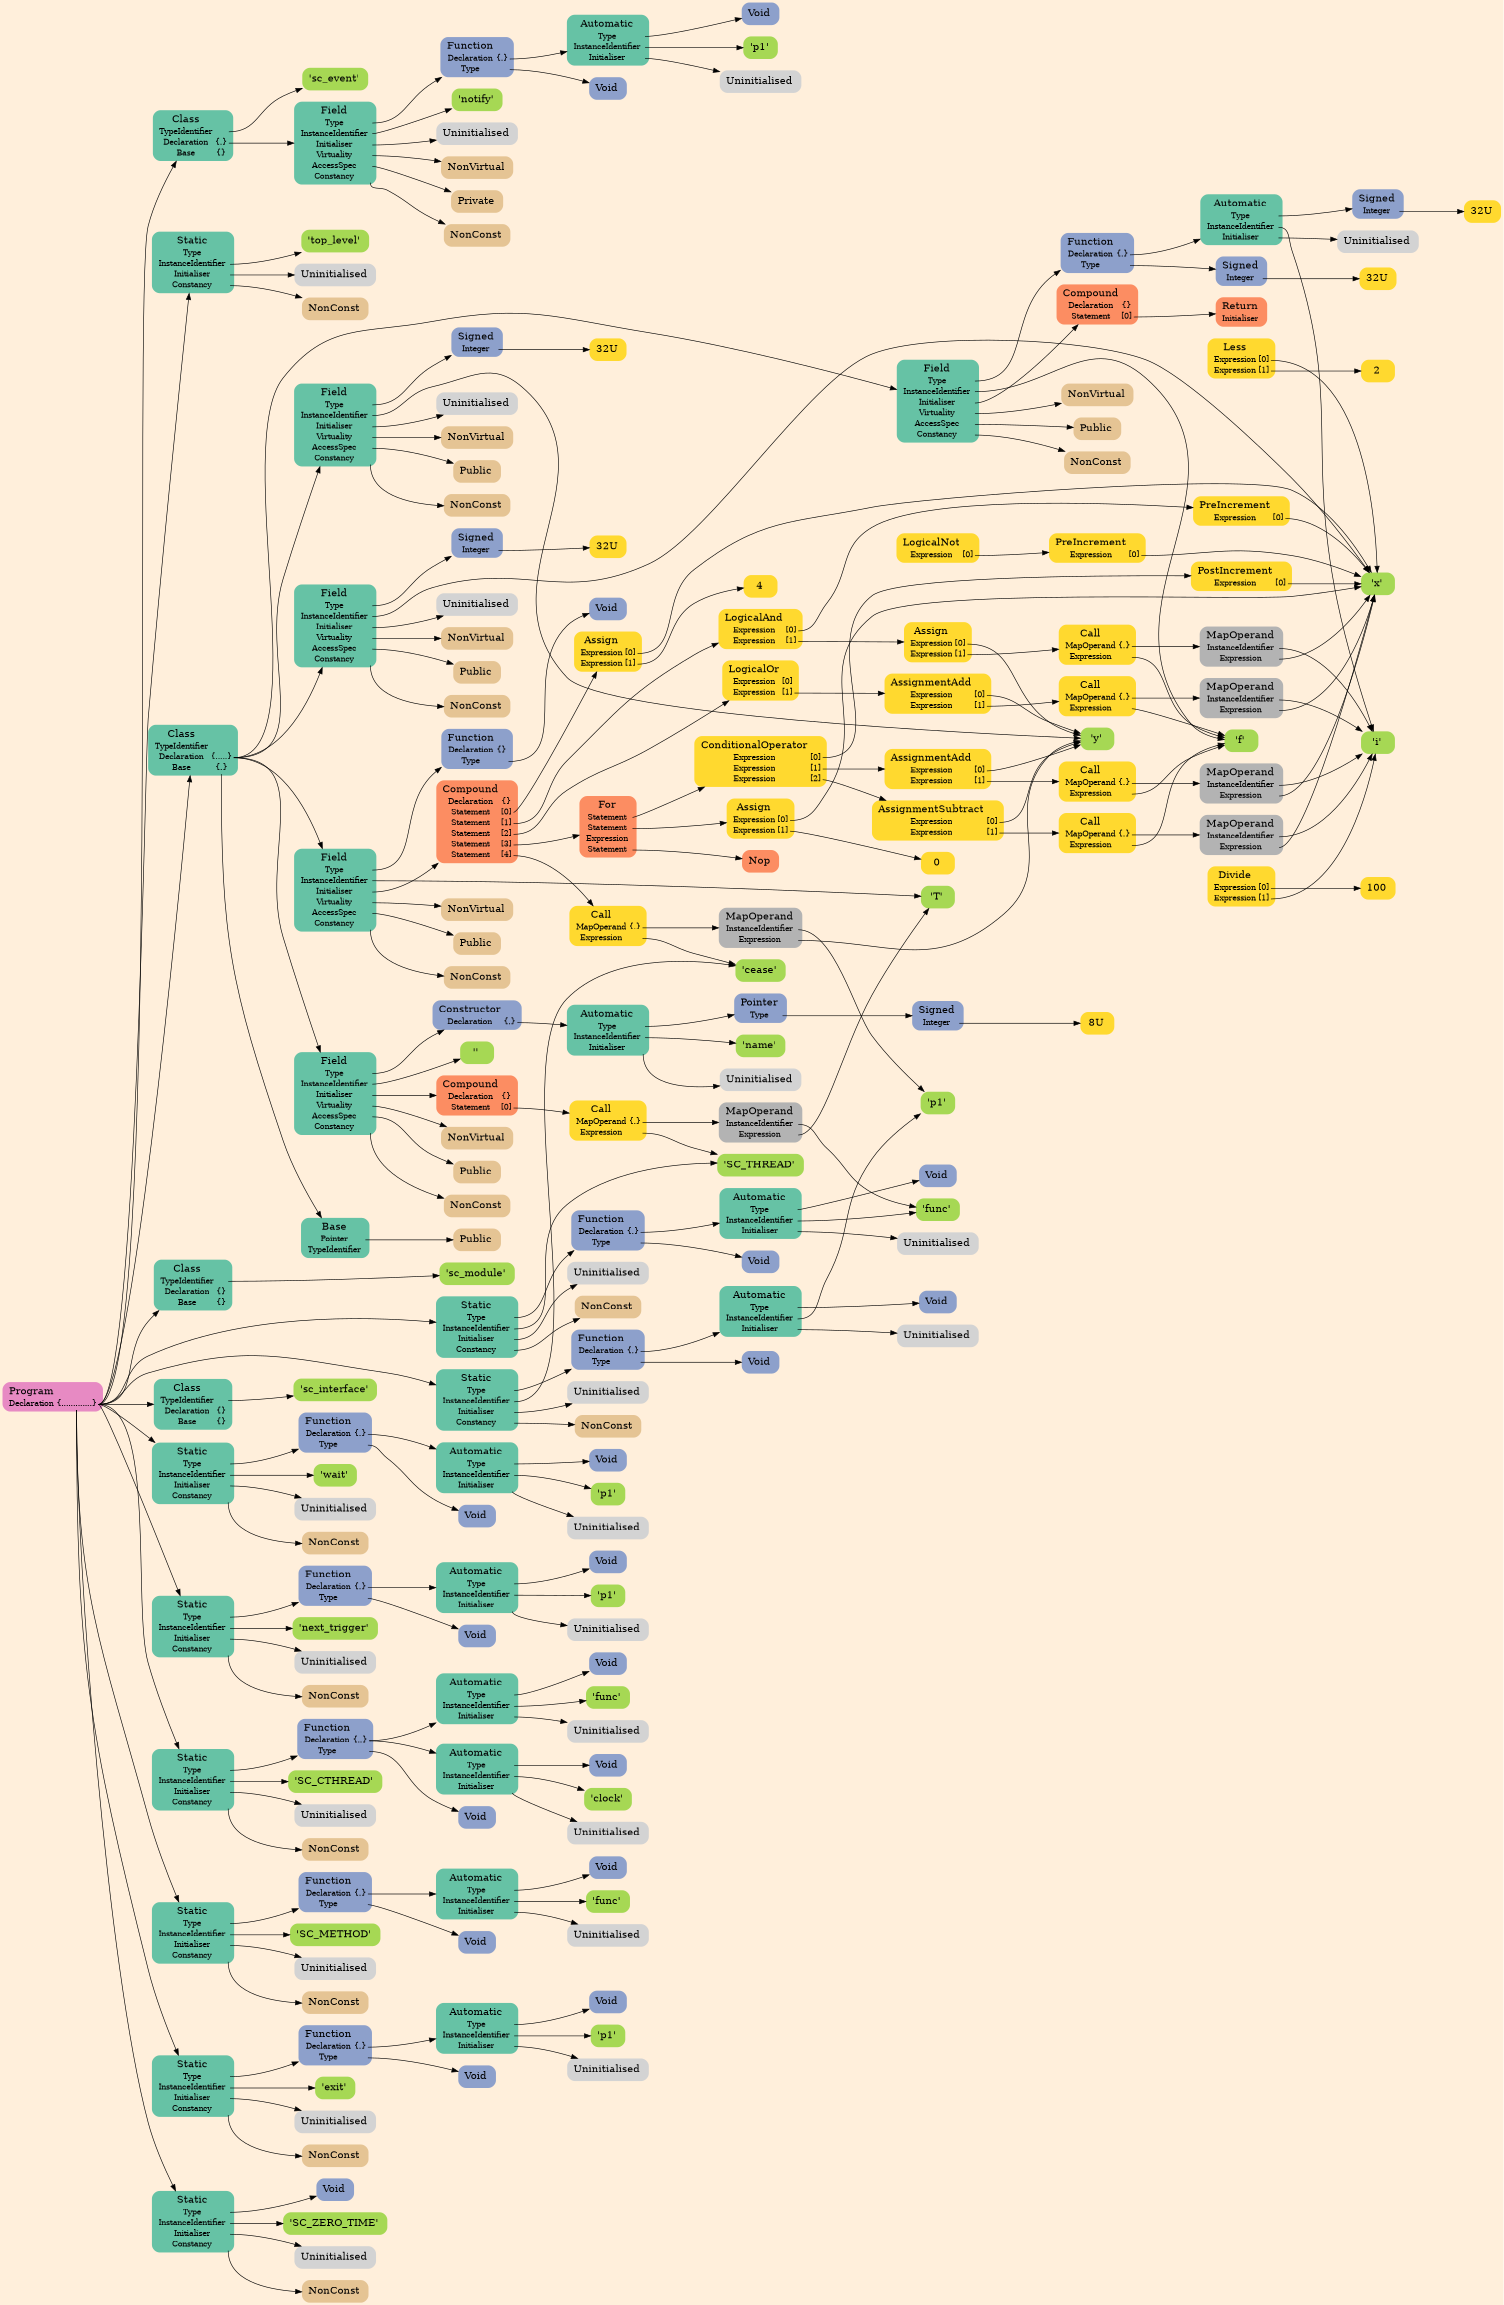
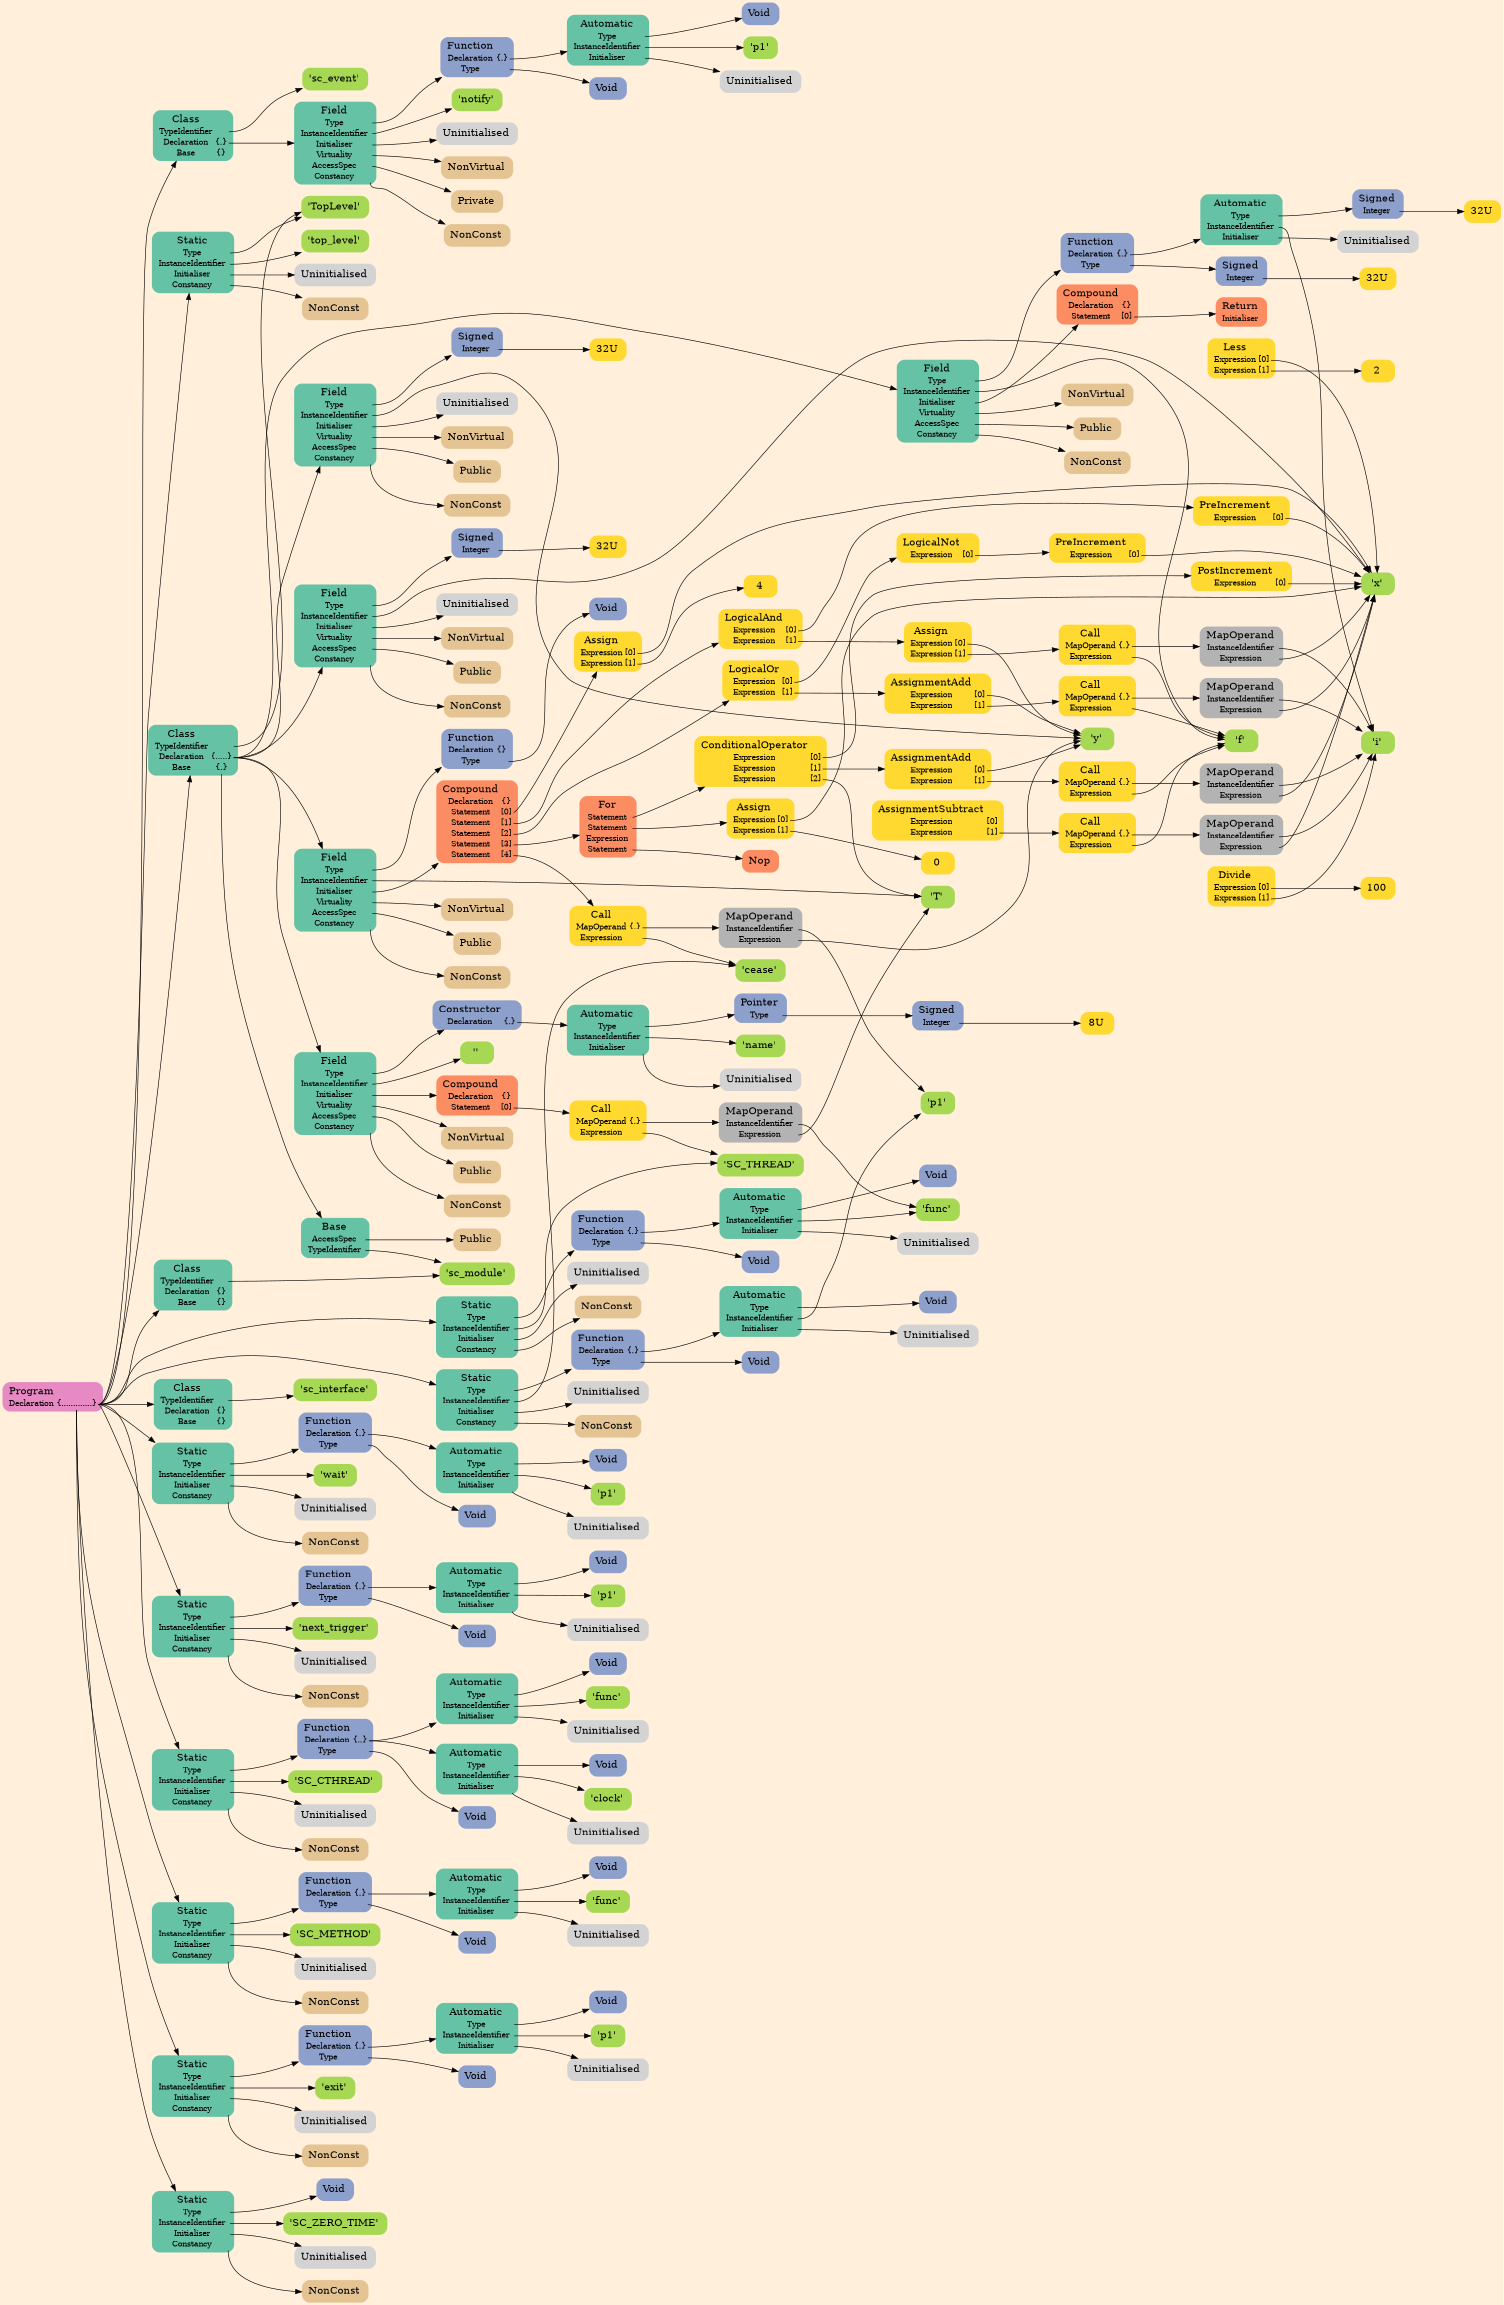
none -> (335, 207)
none -> (844, 623)
(852, 788) -> (855, 851)
(1024, 806) -> none
(334, 1239) -> (334, 1239)
none -> (400, 1254)
